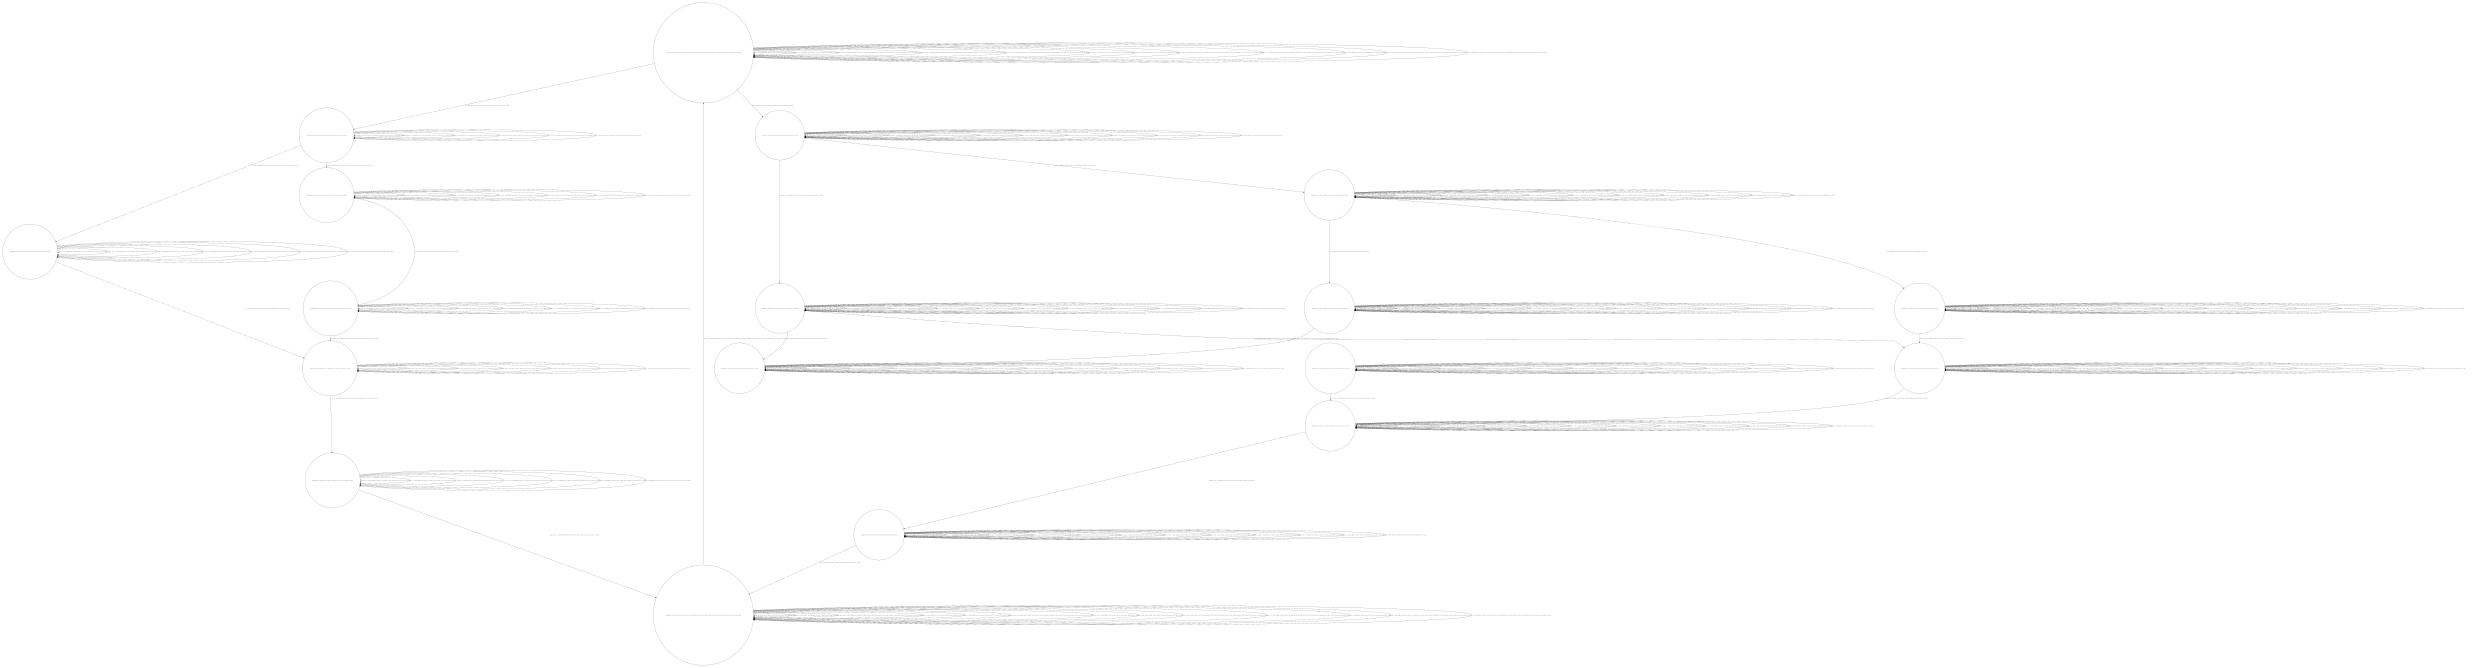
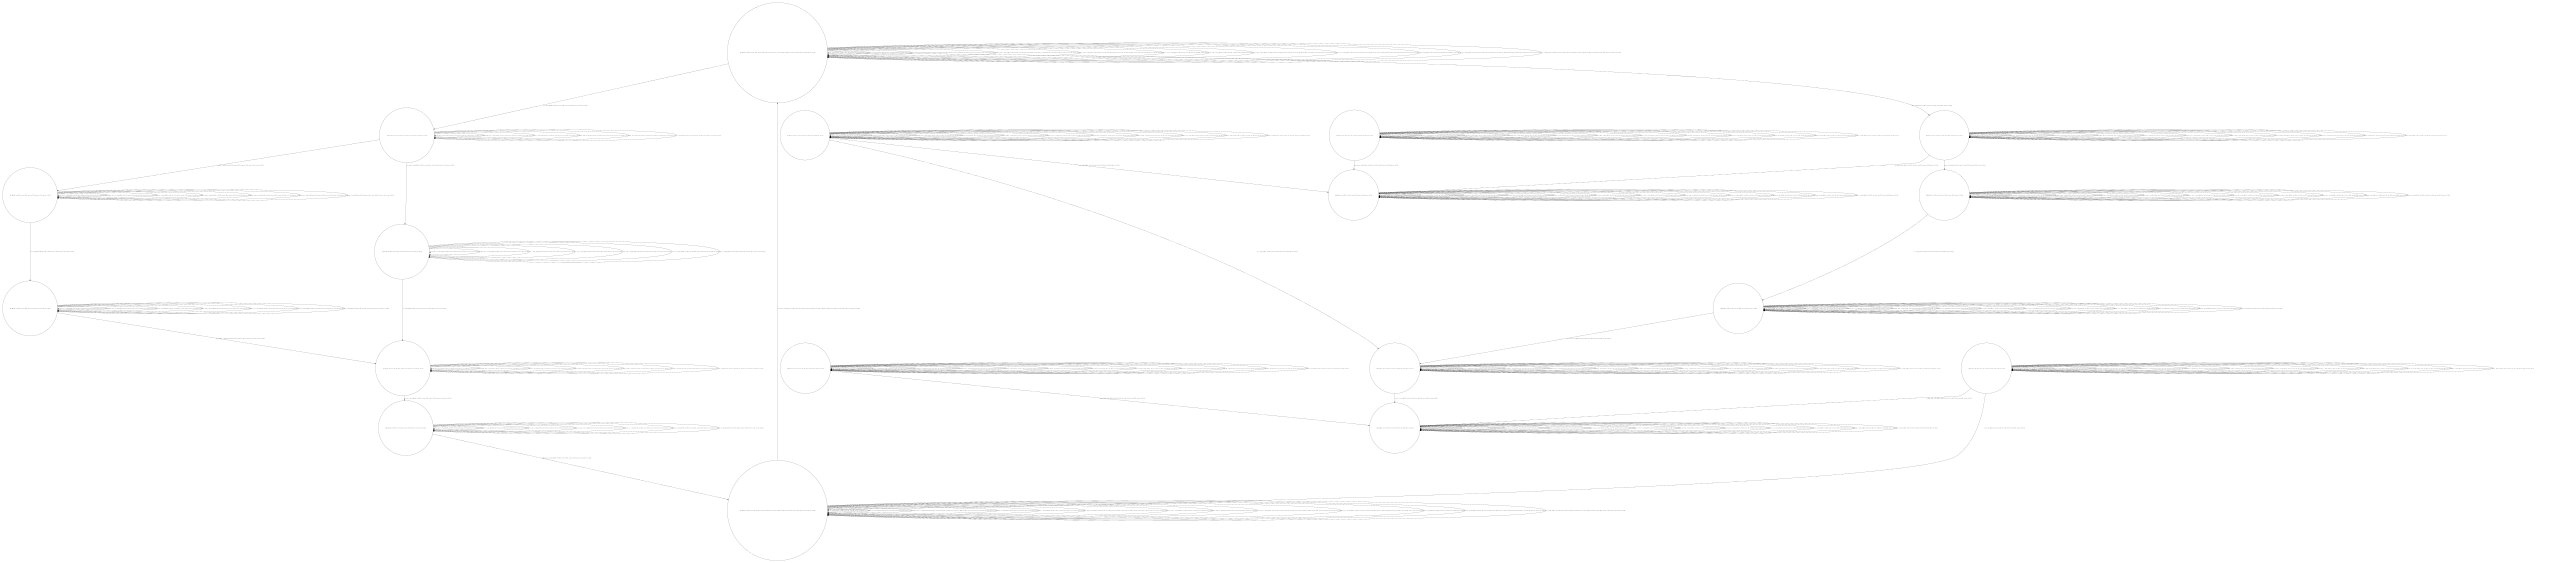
(780, 221) -> (1656, 178)
(1329, 251) -> none
(1105, 480) -> (1697, 410)
